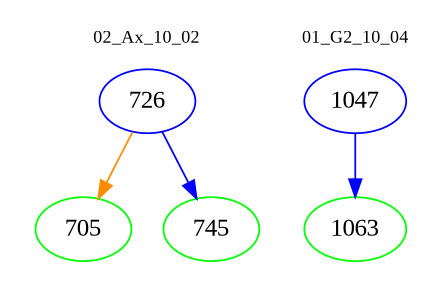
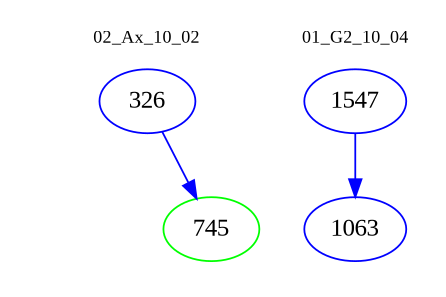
(147, 101) -> (147, 101)
(355, 101) -> (355, 101)
(83, 229) -> none
(355, 229) -> (355, 229)
